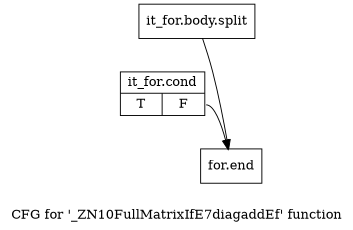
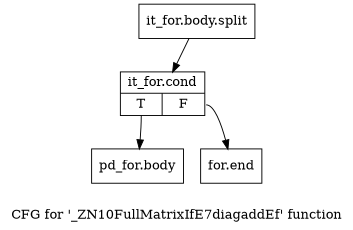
(217, 89) -> (183, 51)
none -> (138, 166)
